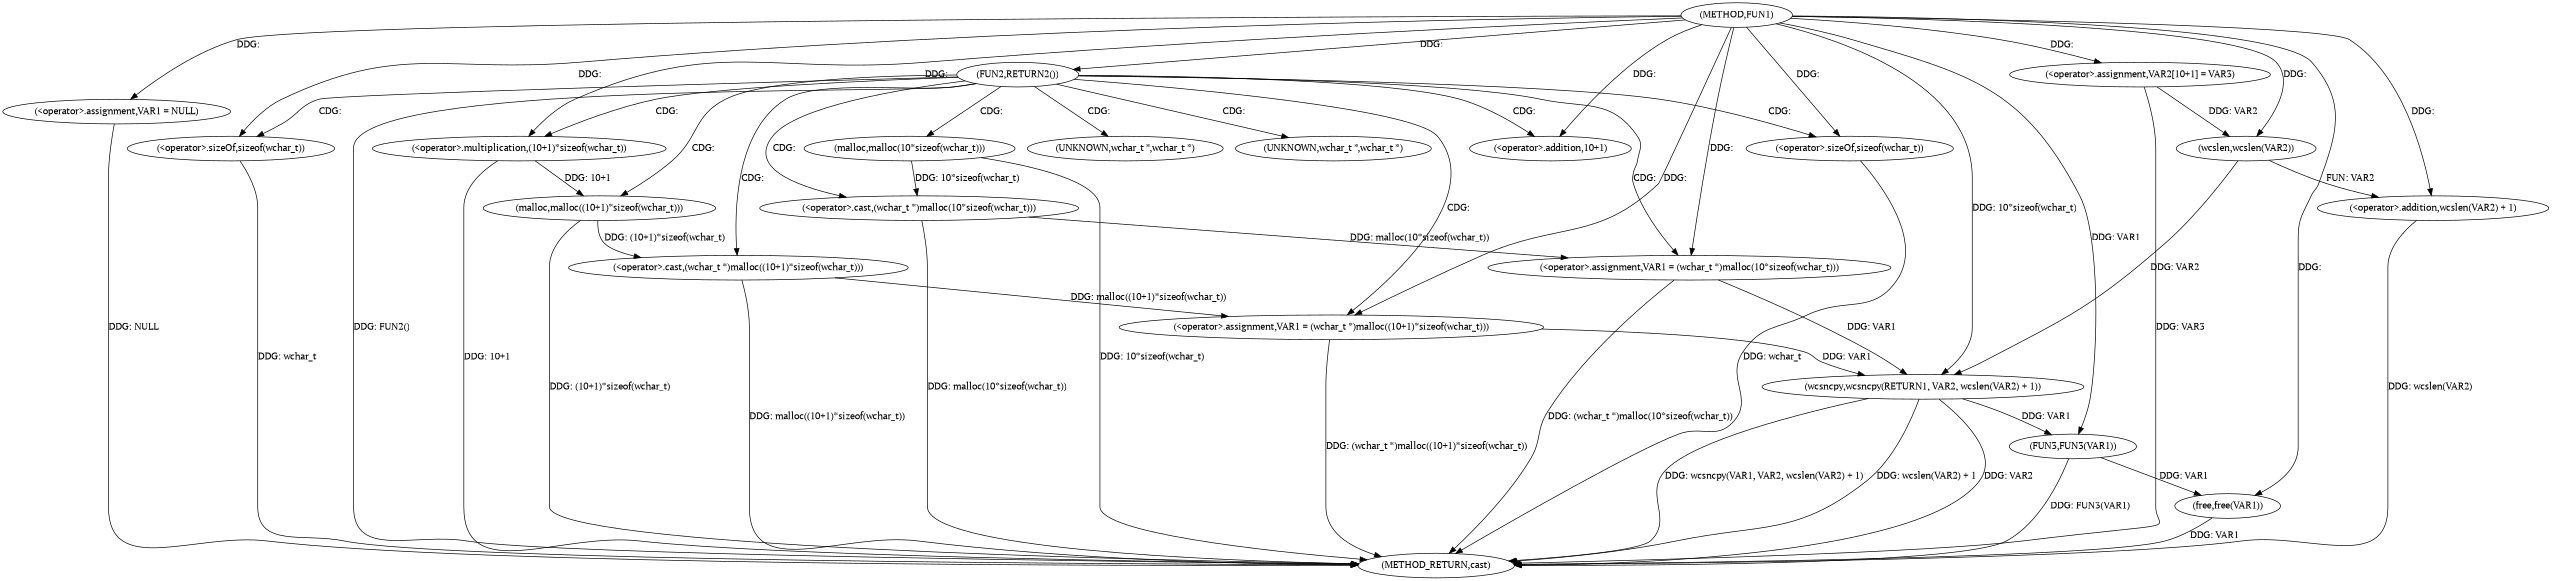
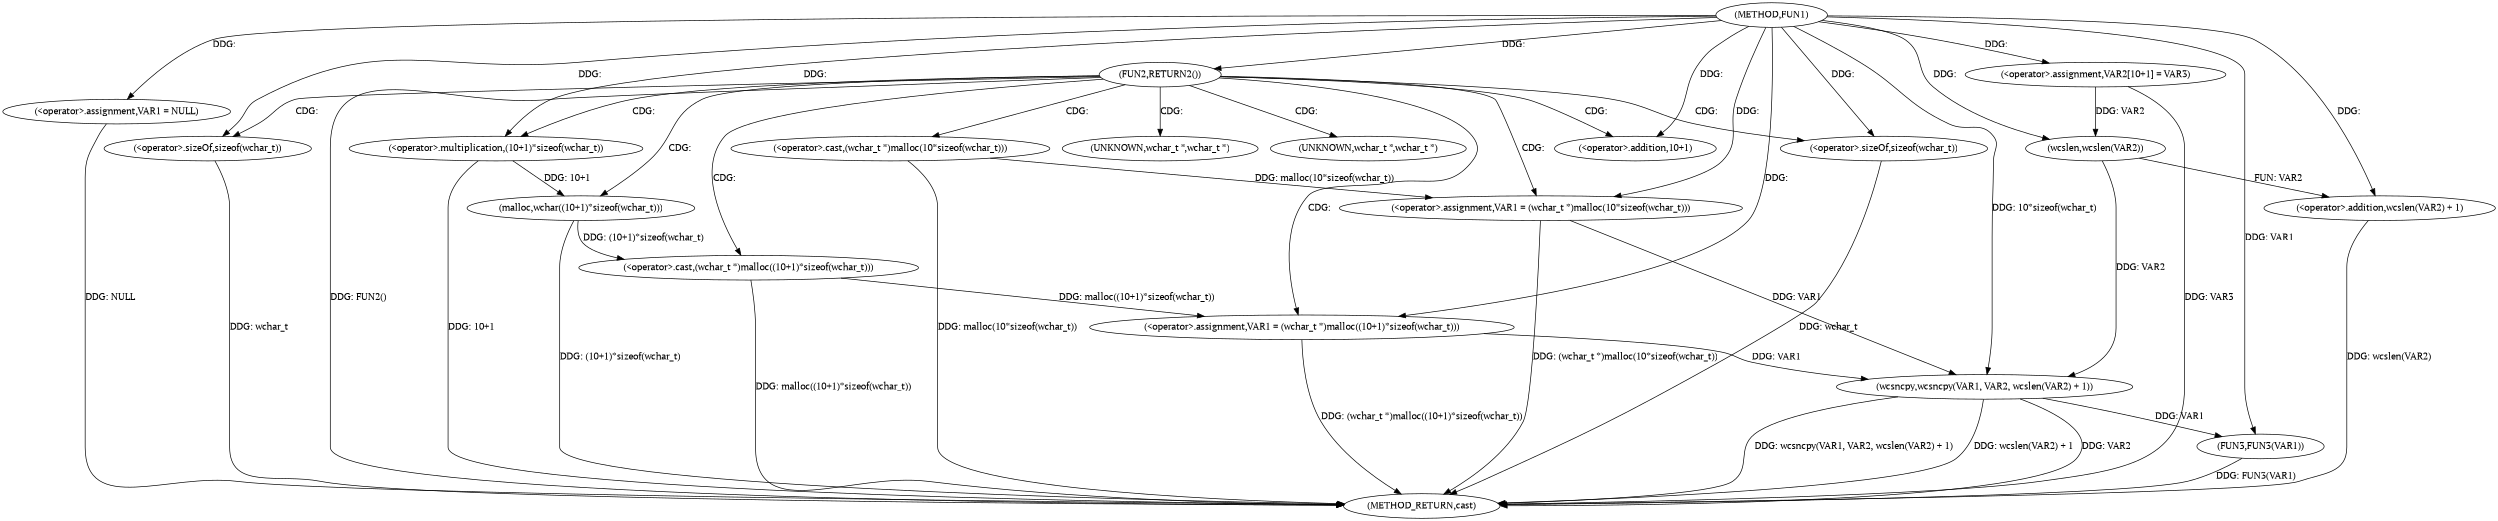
(910, 149) -> none
(599, 208) -> (581, 208)
(1923, 387) -> (1985, 387)
(2228, 506) -> none
